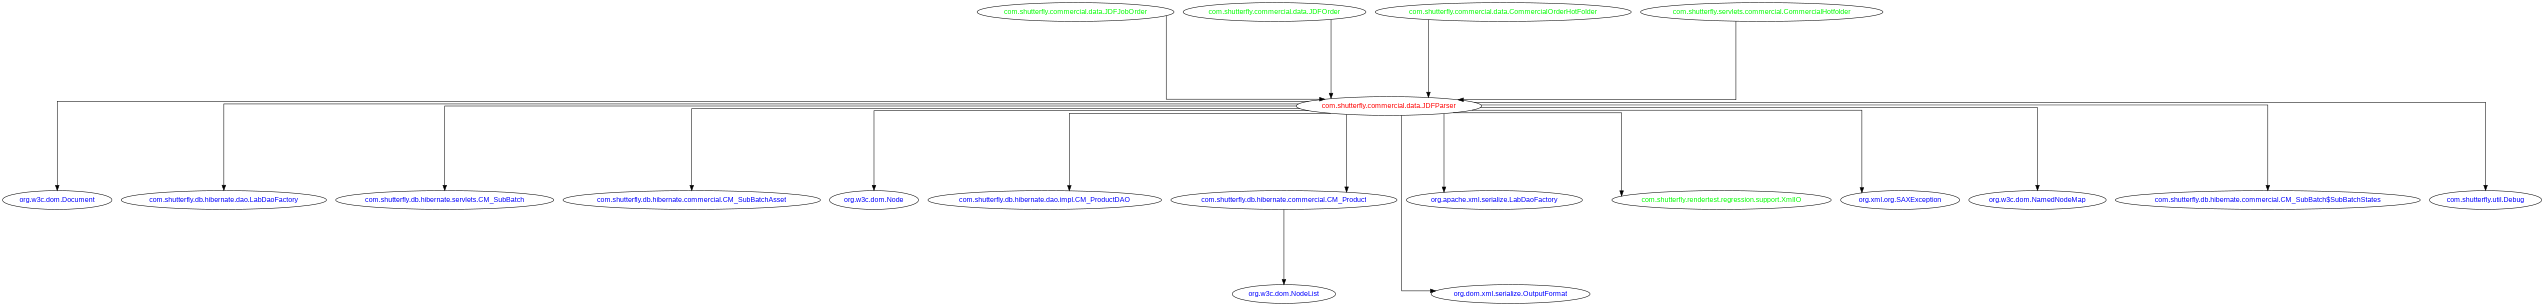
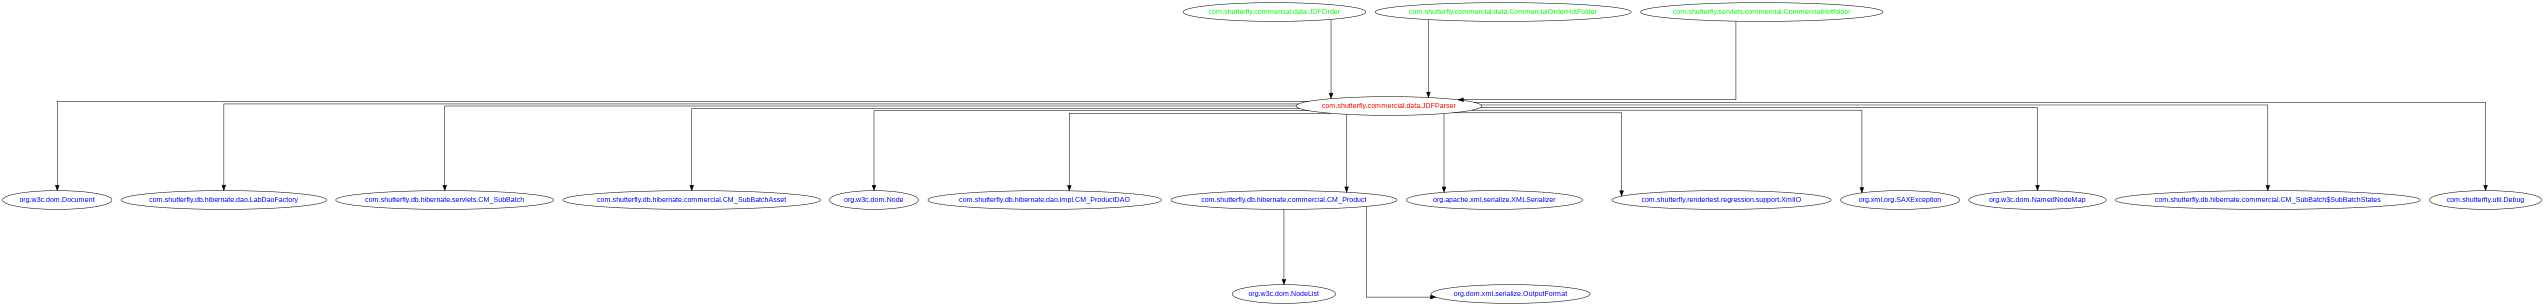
(1076, 12) -> none
(1494, 200) -> (1494, 200)
(1722, 200) -> (1722, 200)
(1402, 218) -> (1366, 284)
